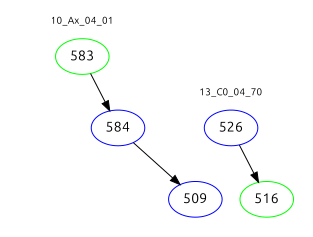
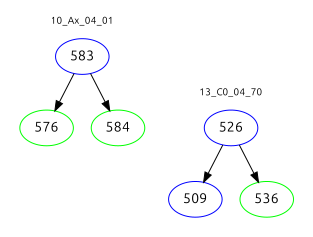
(82, 57) -> (82, 57)
none -> (47, 128)
(118, 128) -> (118, 128)
(153, 160) -> (215, 159)
(267, 199) -> (267, 199)
